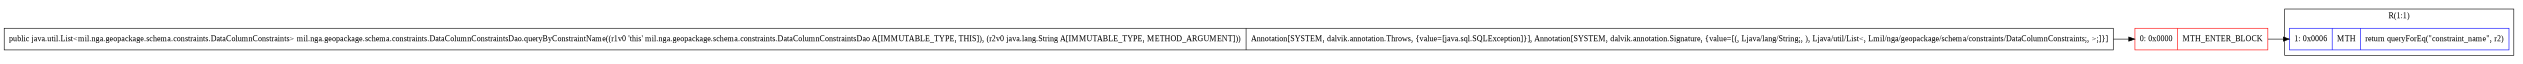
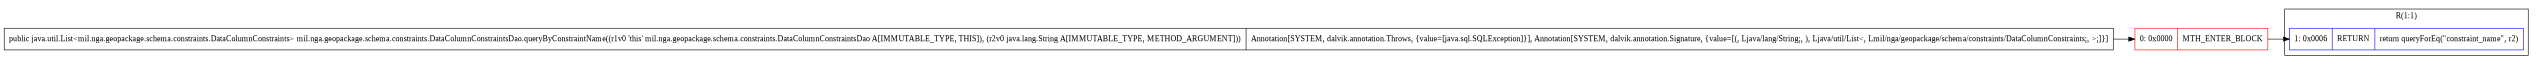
(2346, 39) -> (2354, 39)
